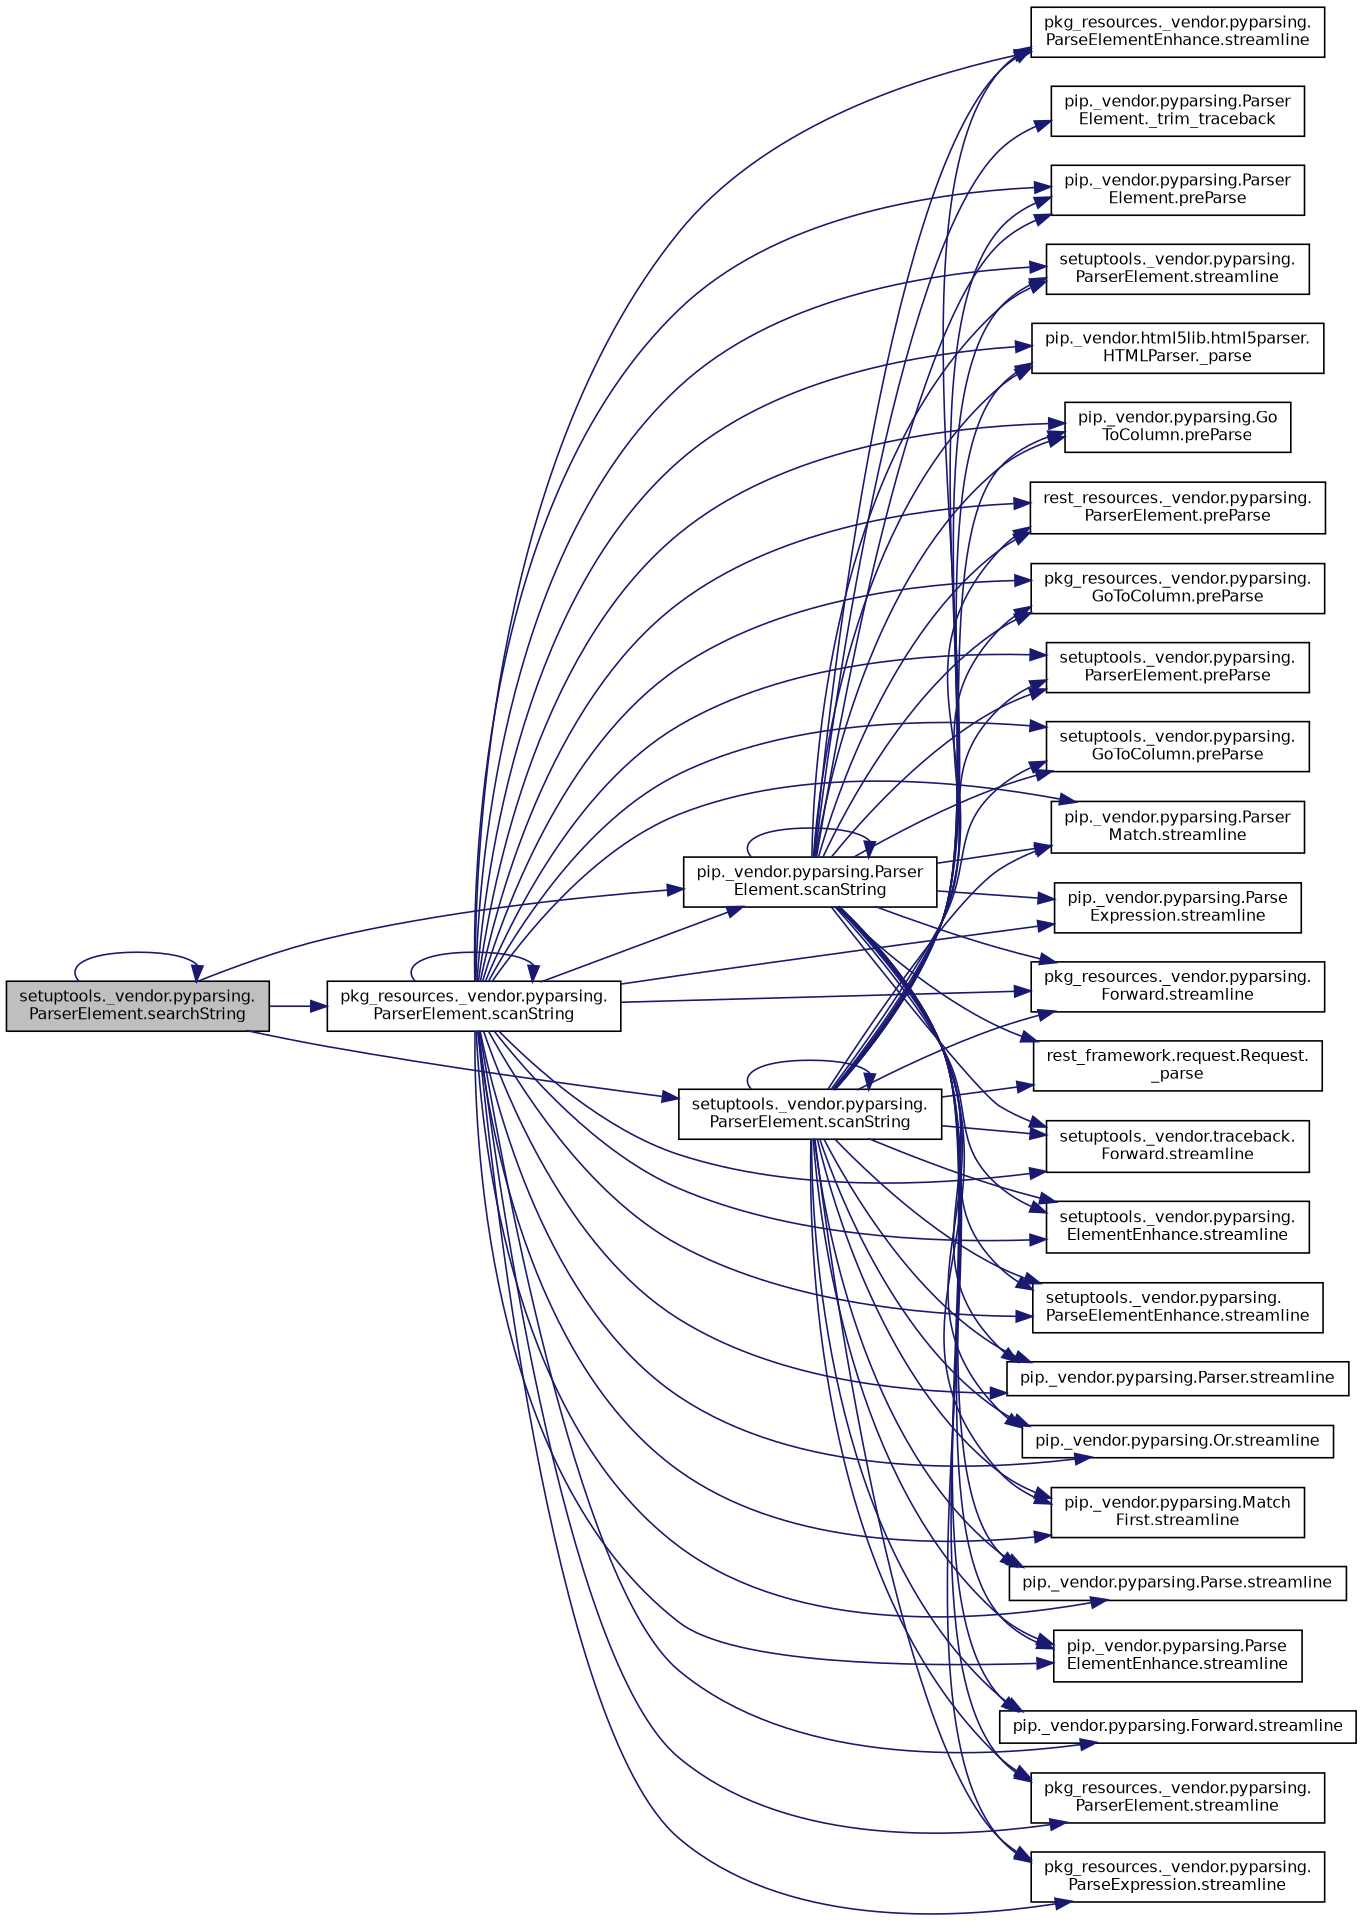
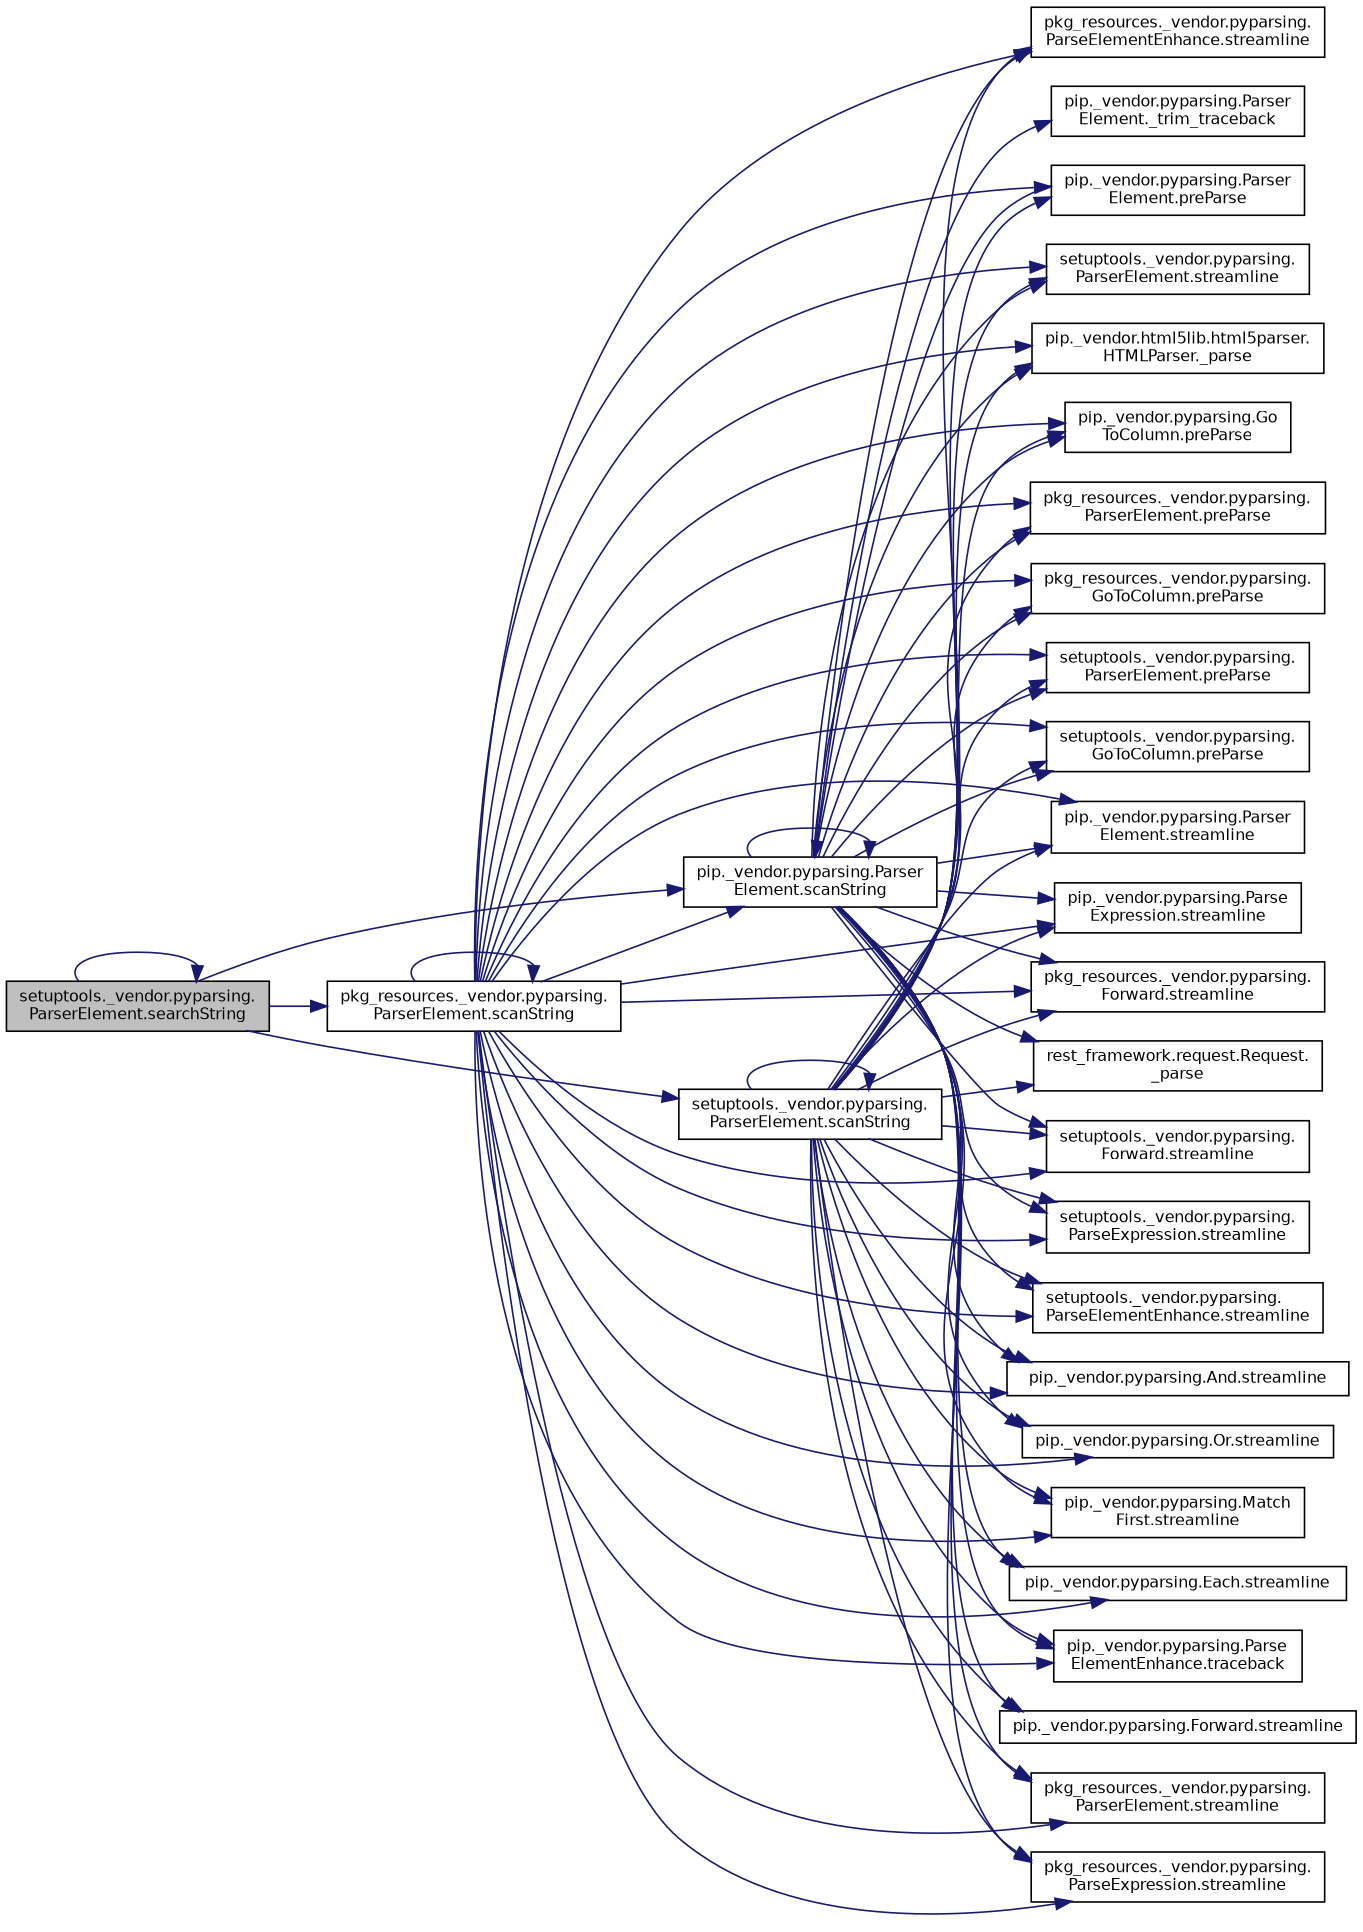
(1178, 508) -> (1178, 508)
(881, 537) -> (911, 403)
(1178, 827) -> (1178, 827)
none -> (946, 982)
(1178, 1147) -> (1178, 1147)
(1178, 1227) -> (1178, 1227)
(1178, 1379) -> (1178, 1379)
(1178, 1584) -> (1178, 1584)
(624, 1586) -> none
(1178, 1656) -> (1178, 1656)
